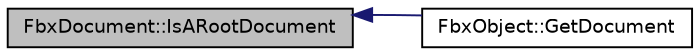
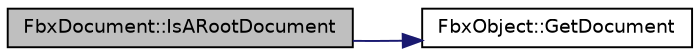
(397, 15) -> (378, 41)
